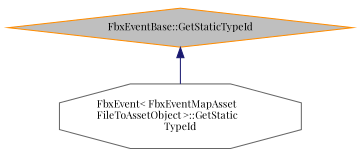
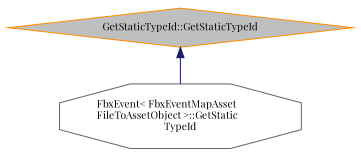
(180, 28) -> (180, 28)
